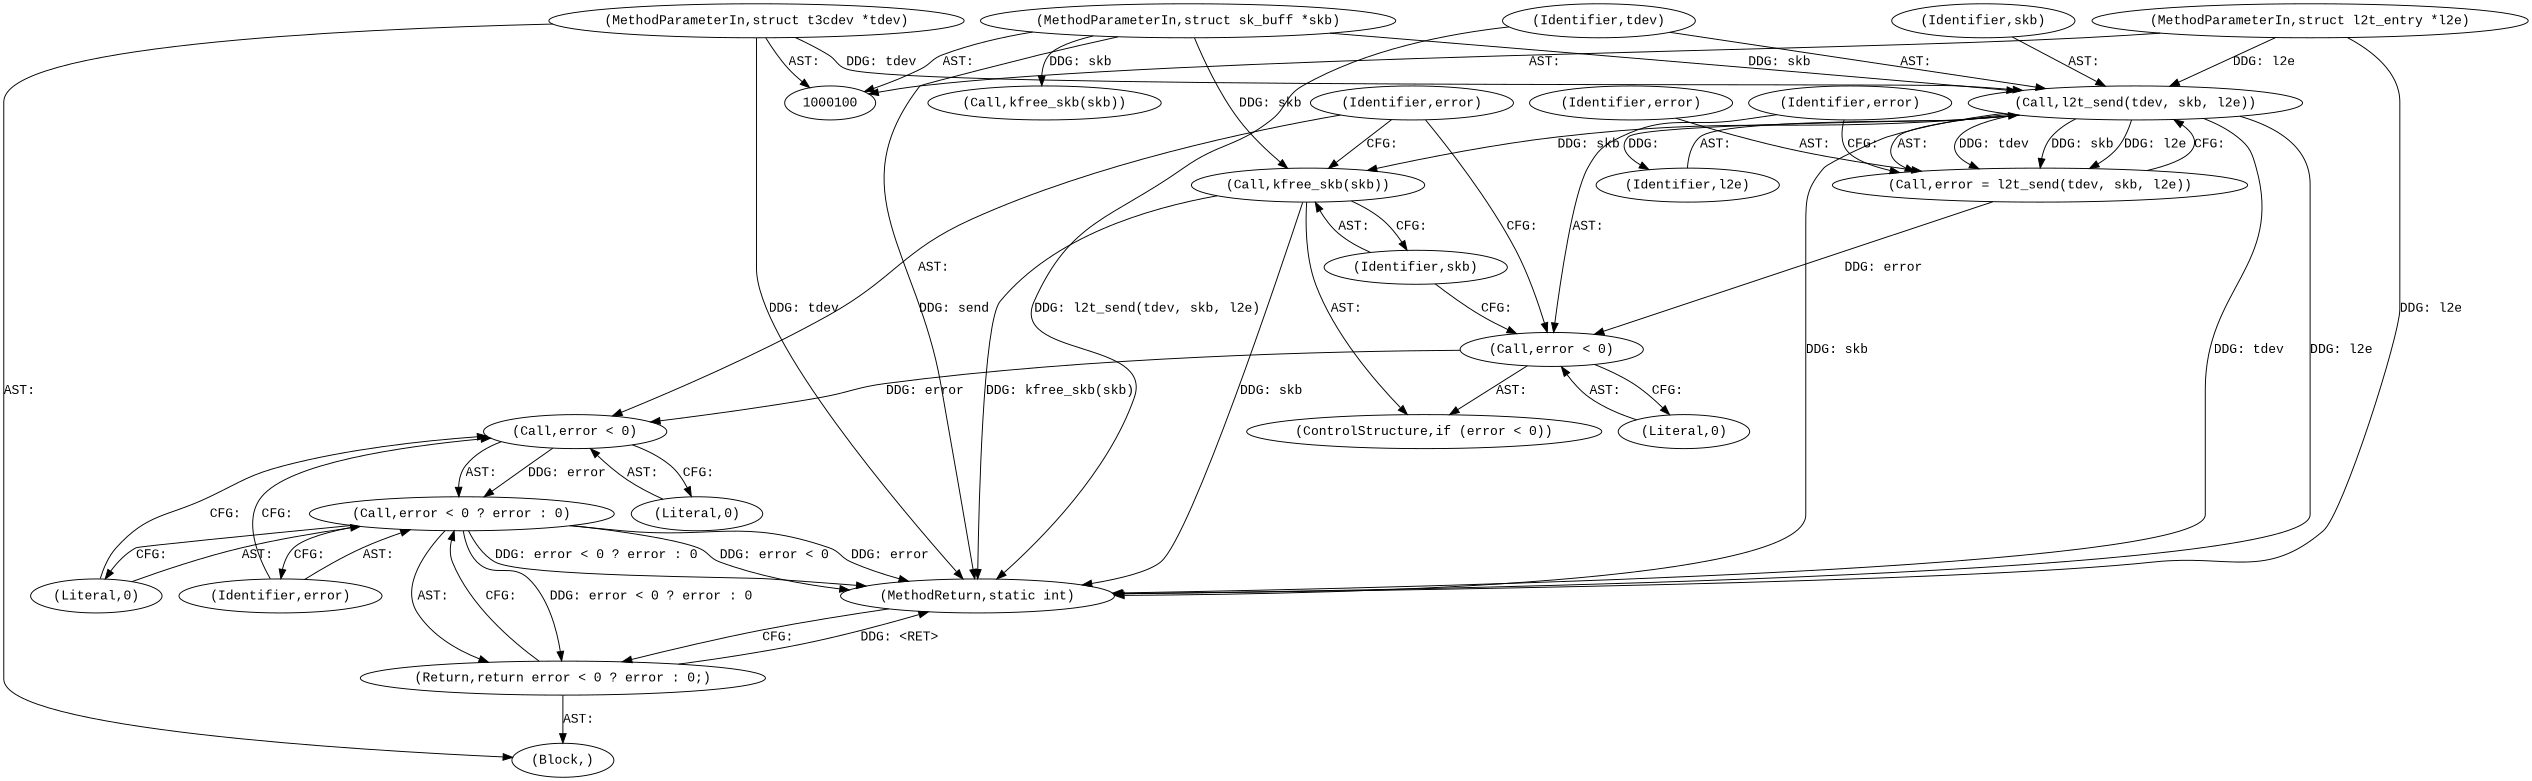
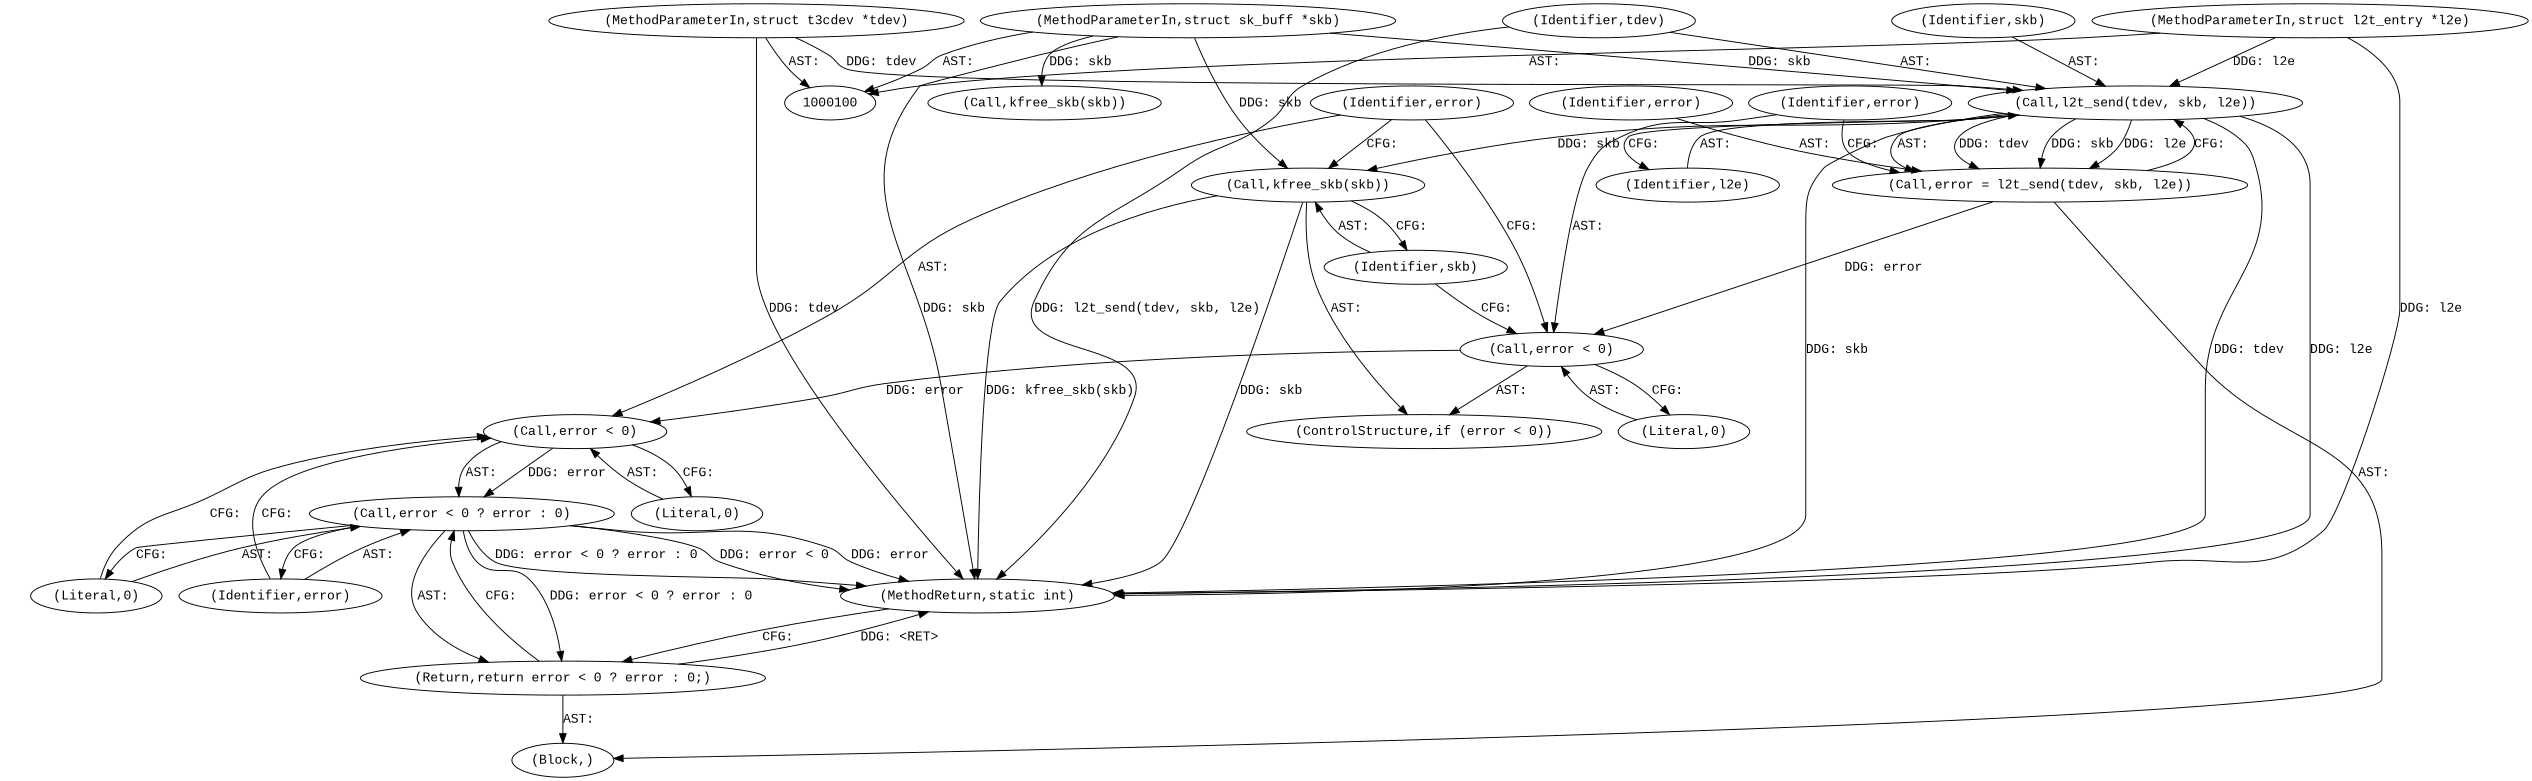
(1648, 144) -> (1648, 144)
(954, 308) -> (954, 308)
(4, 365) -> (1814, 726)
